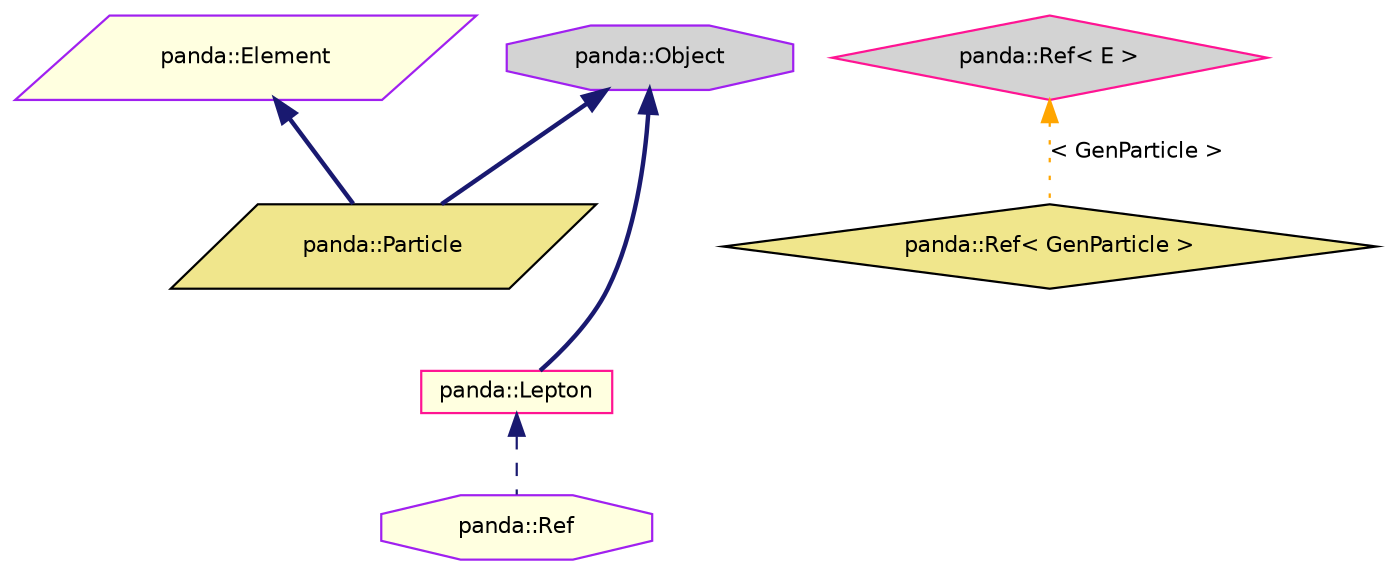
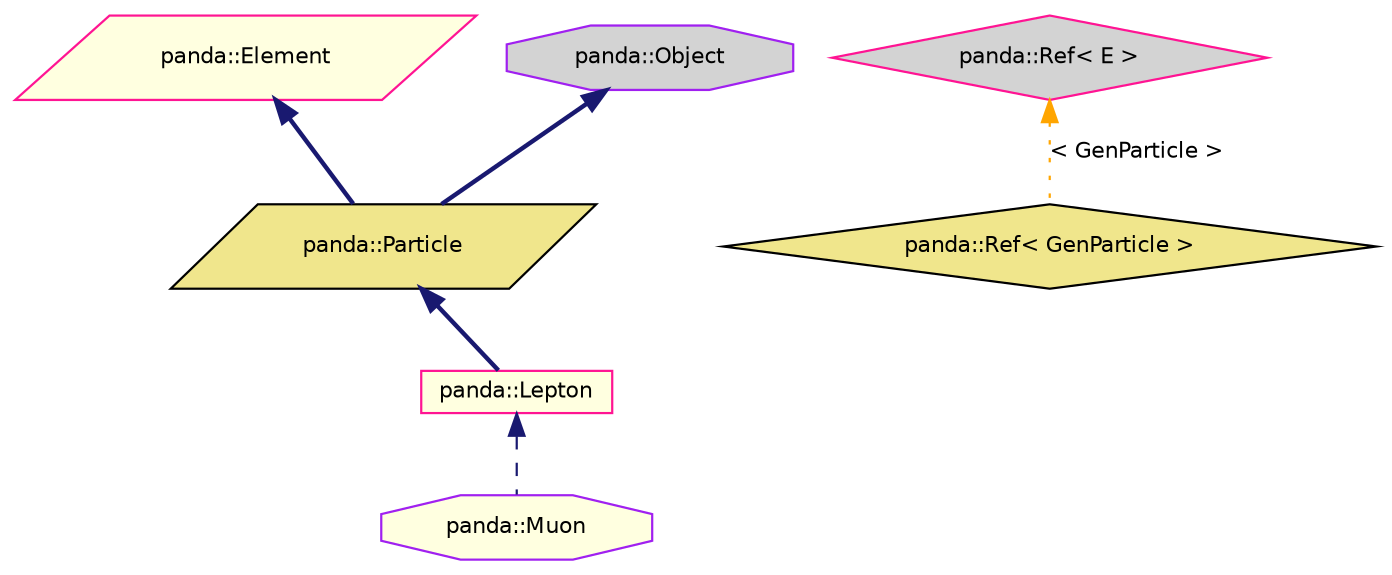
(246, 58) -> (246, 58)
(622, 254) -> (468, 338)
(517, 527) -> (517, 527)
